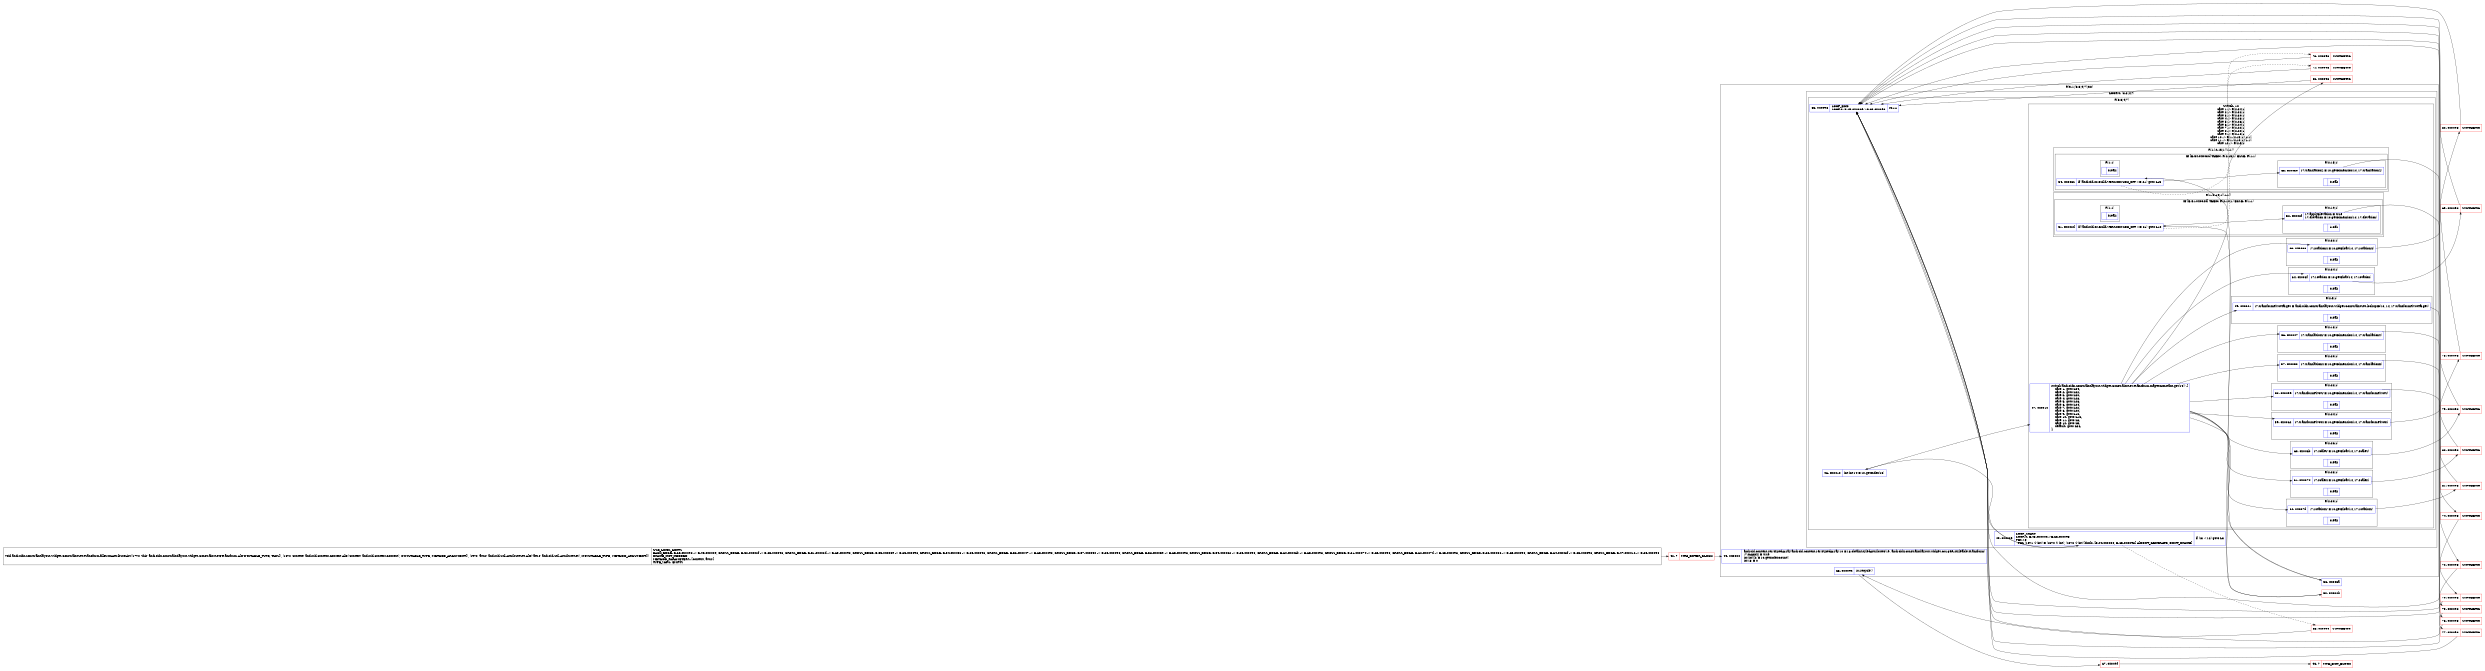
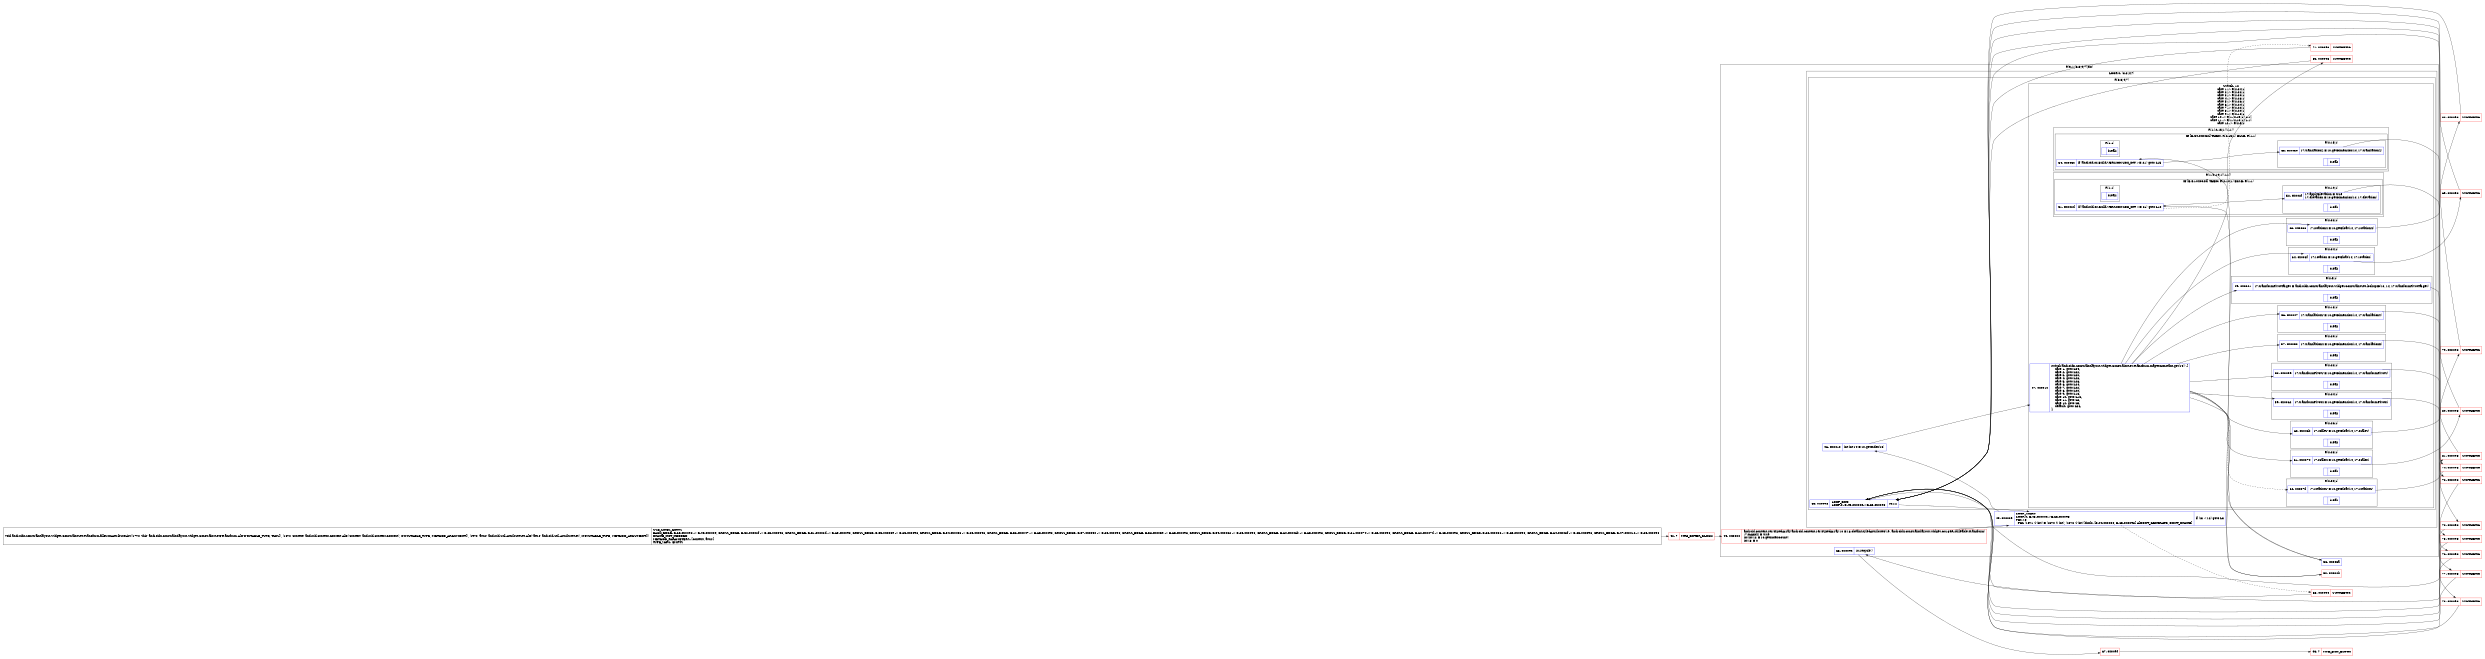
(2332, 56) -> none
(2231, 497) -> (2231, 477)
none -> (1981, 527)
(1854, 556) -> (1854, 536)
